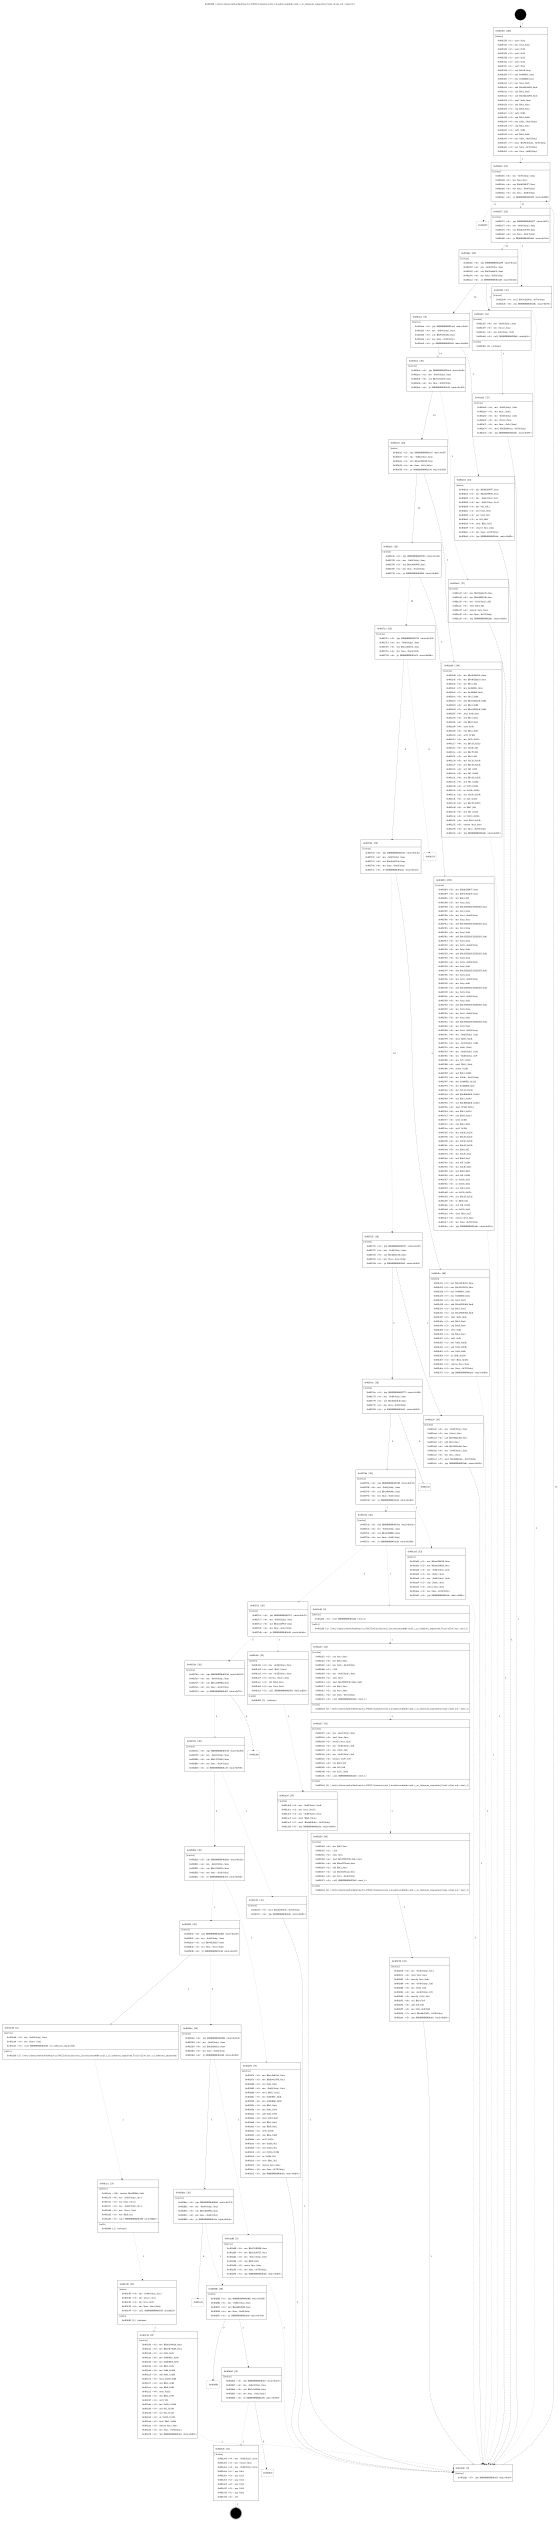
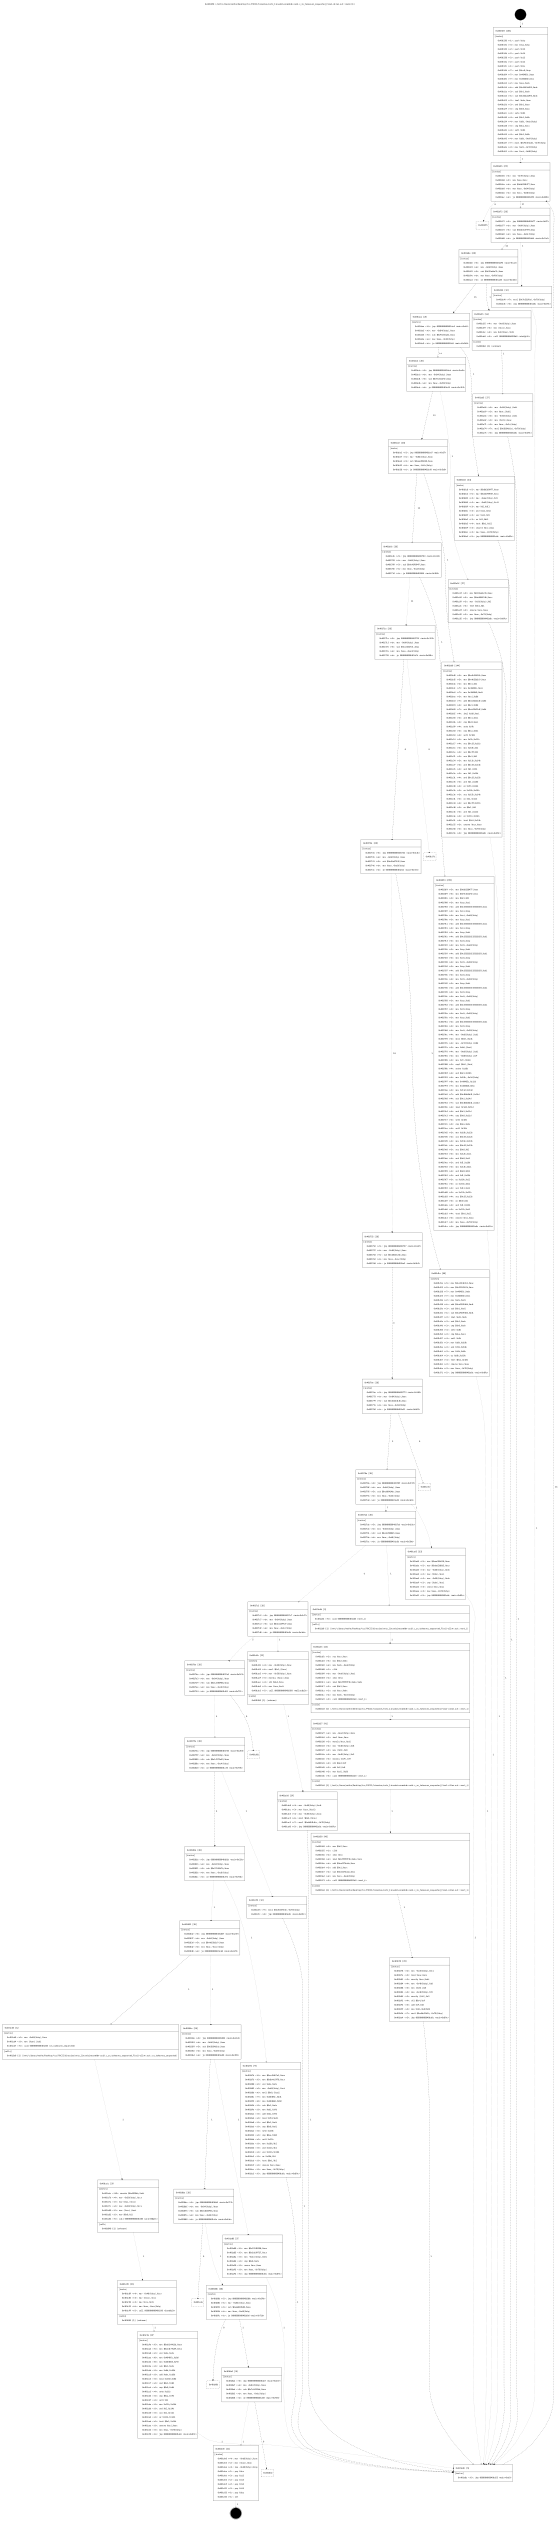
(453, 1442) -> none
